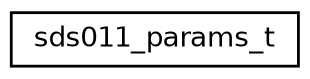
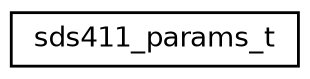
(155, 39) -> (155, 39)
